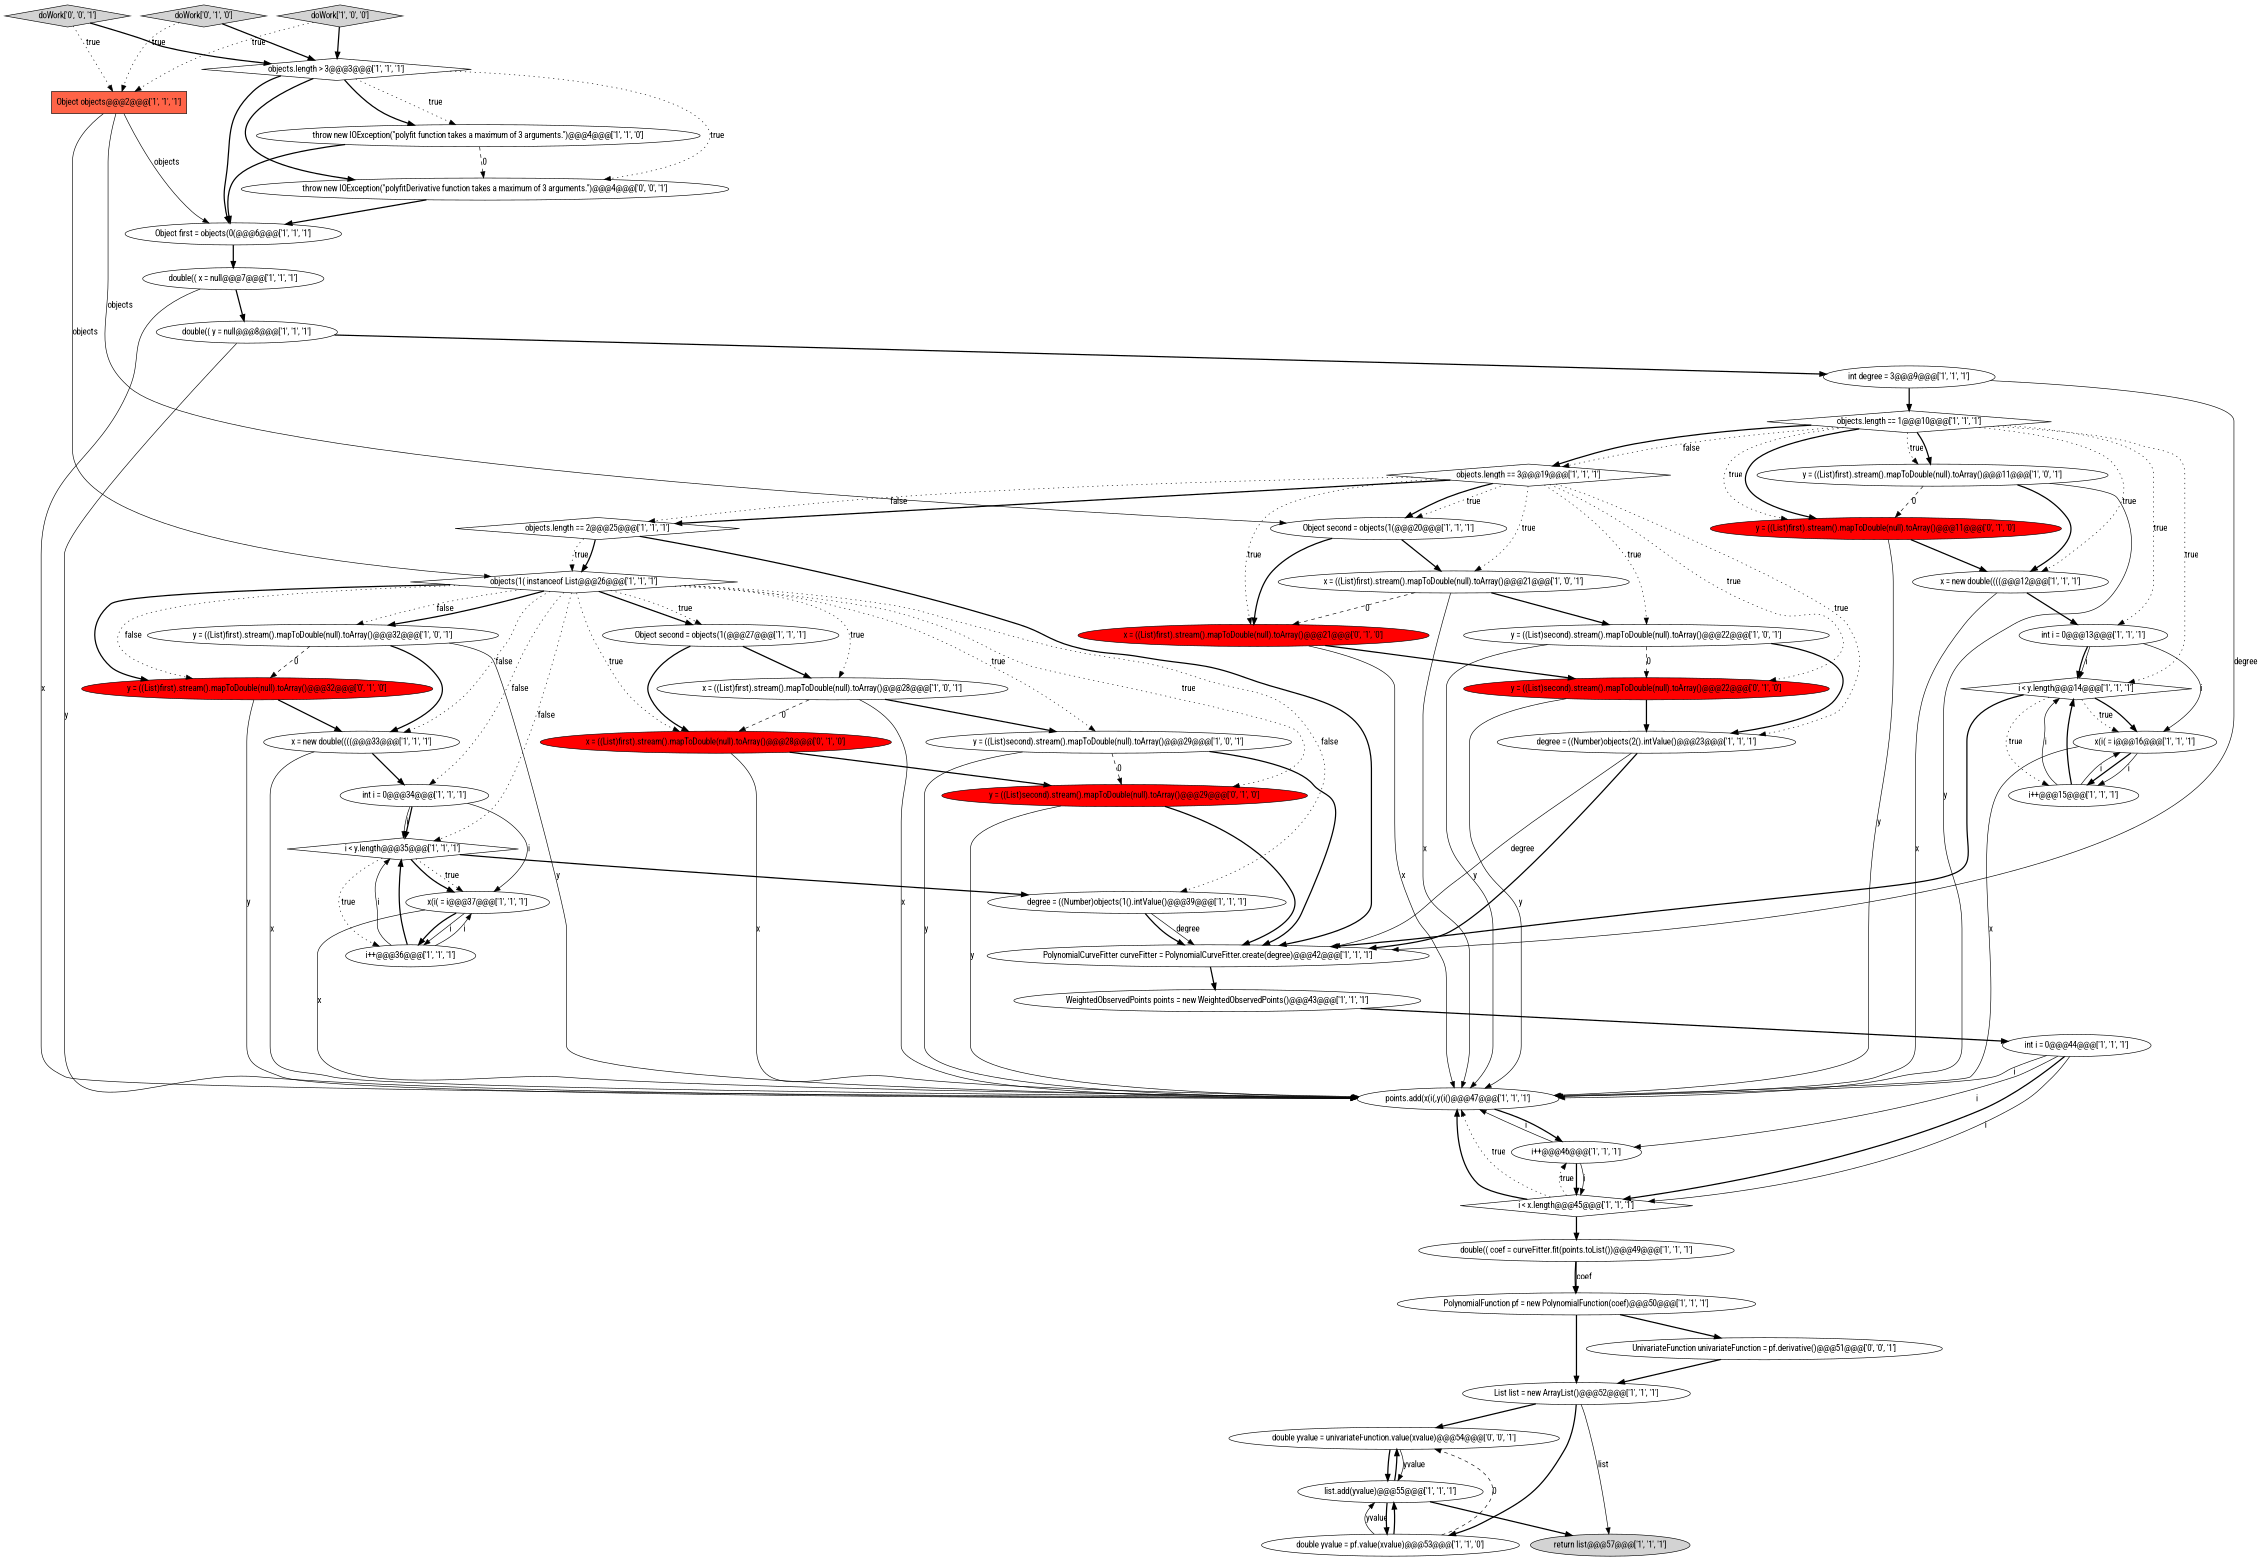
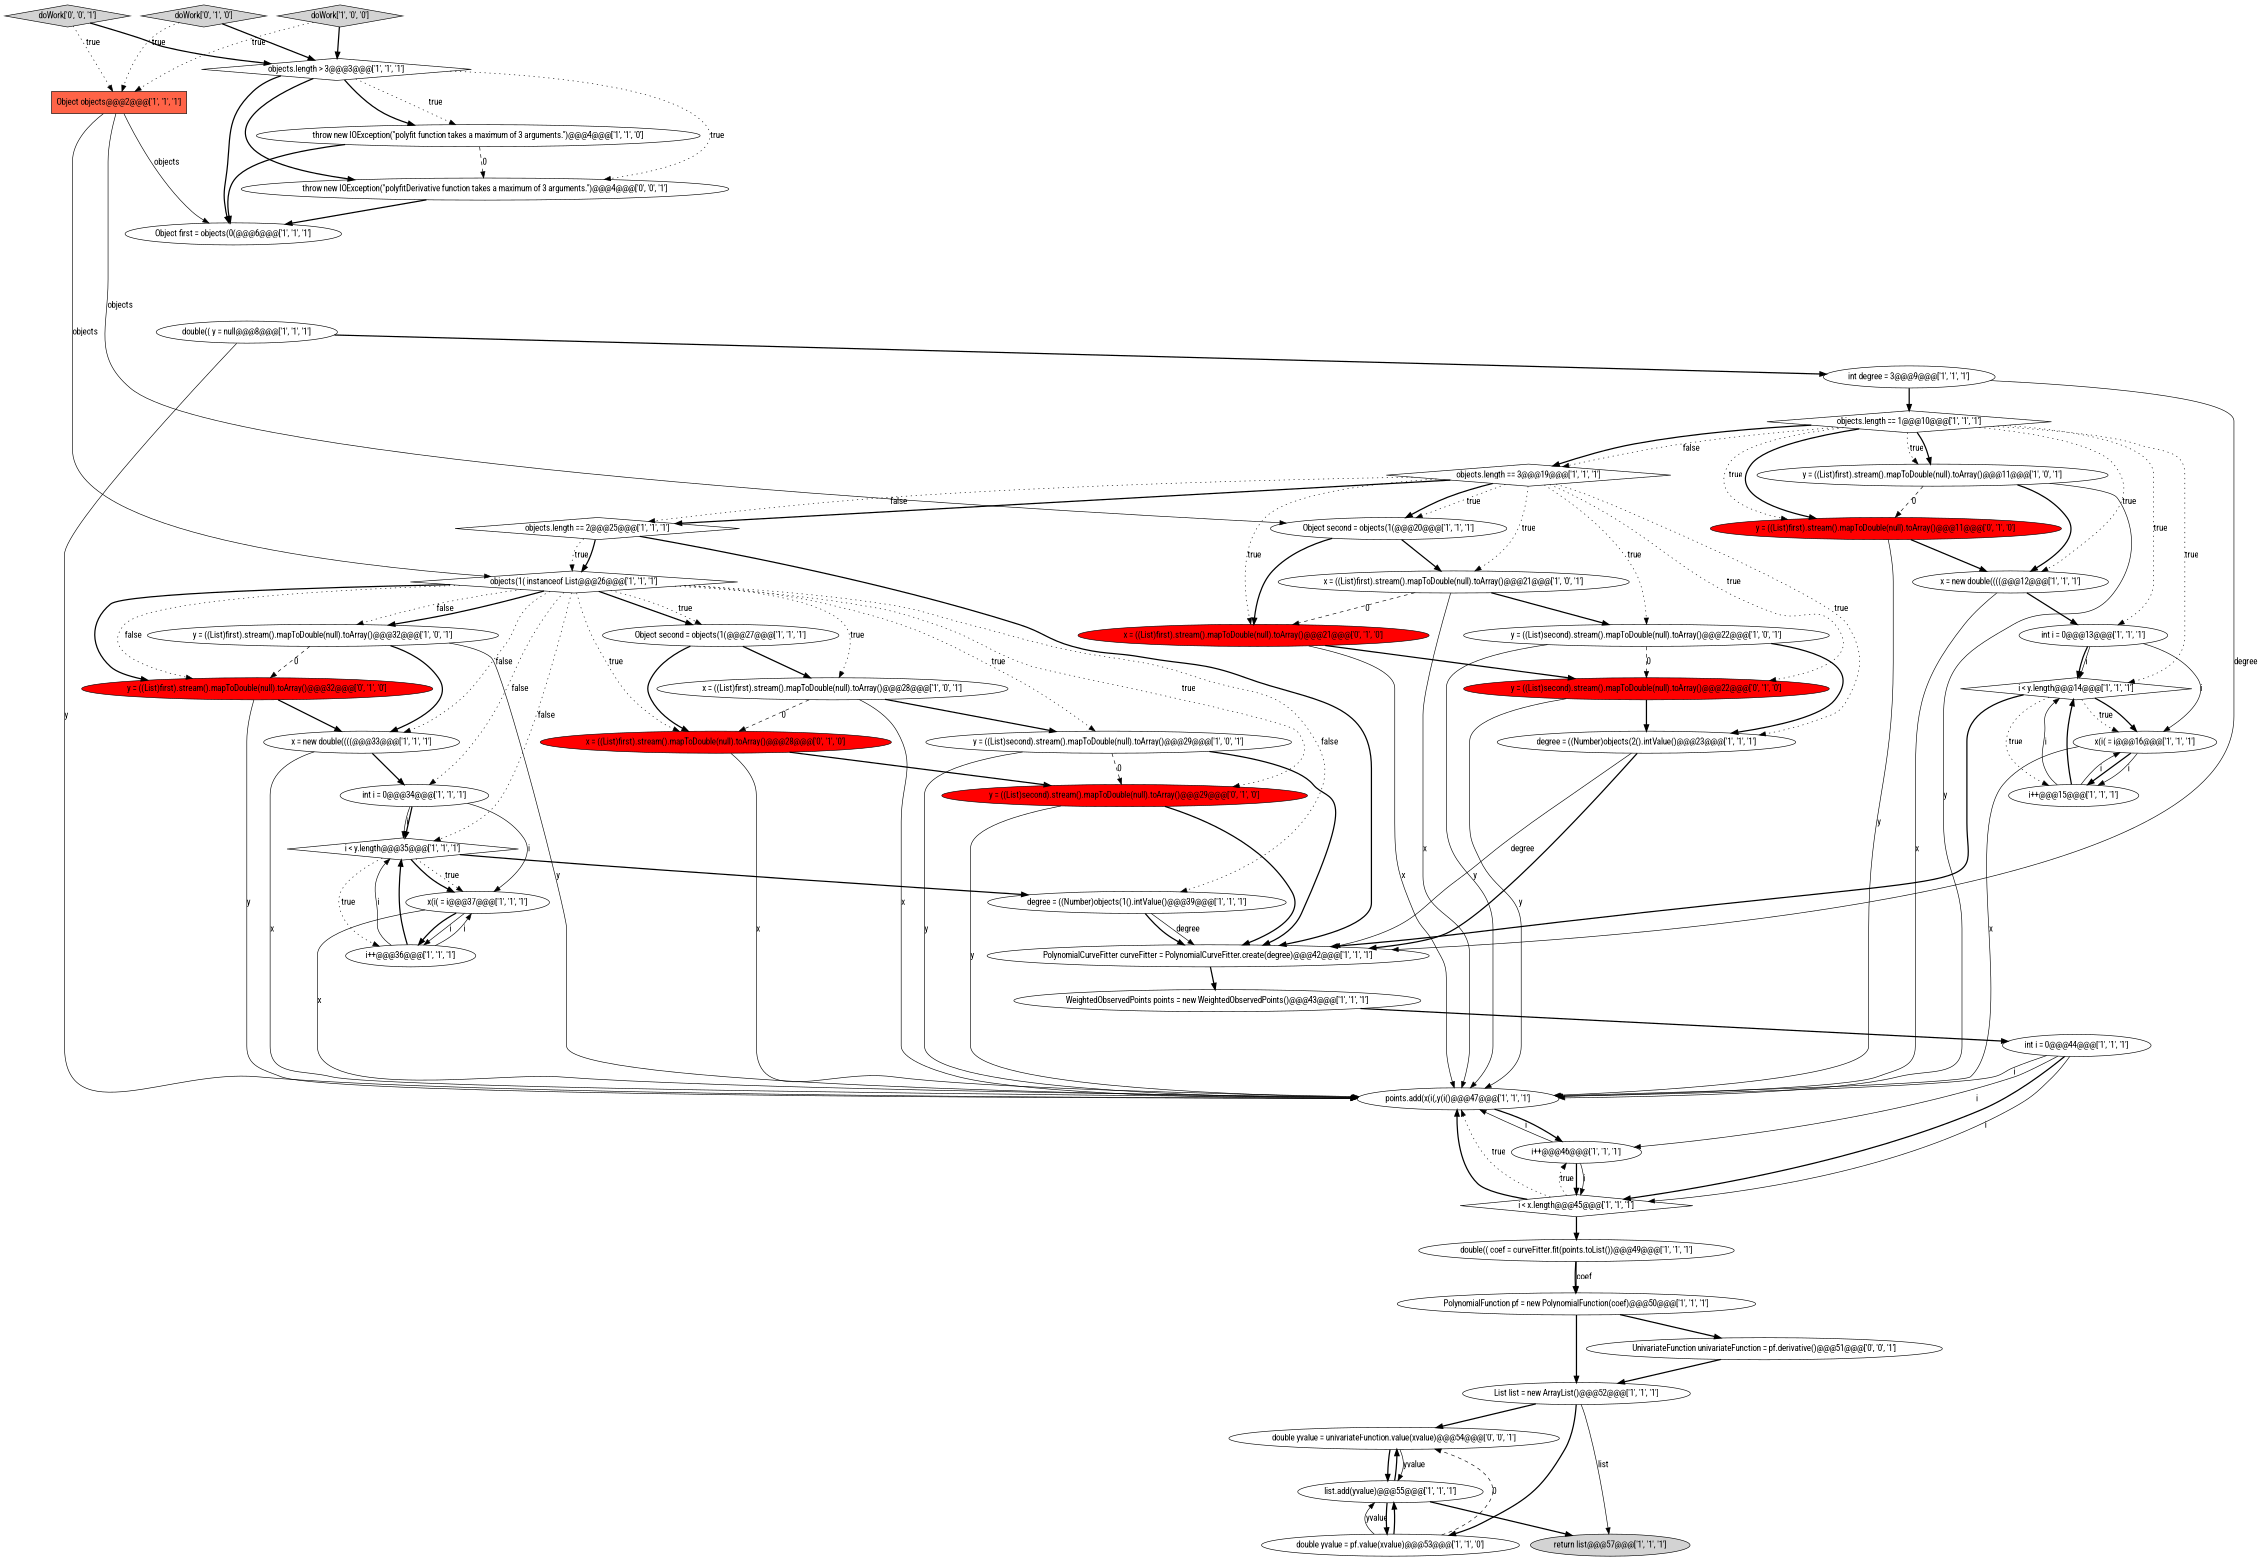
(233, 279) -> none
